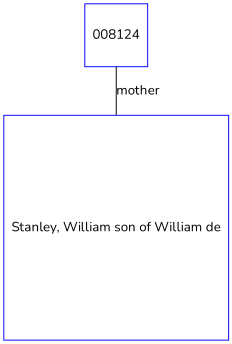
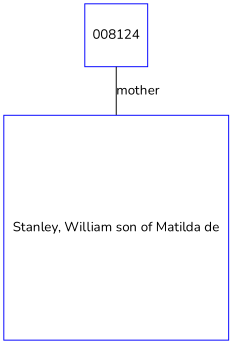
(116, 228) -> (116, 228)
